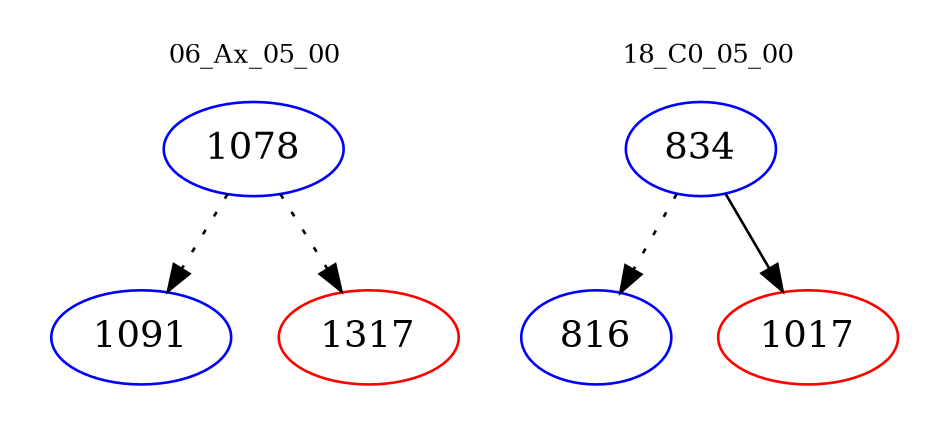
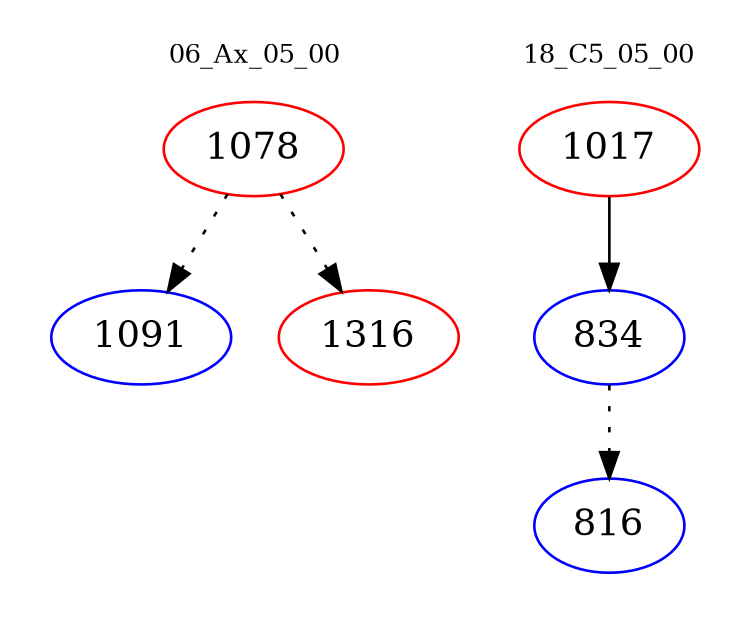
(709, 56) -> (609, 56)
(254, 149) -> (254, 149)
(748, 231) -> (609, 230)
(369, 337) -> (369, 337)
